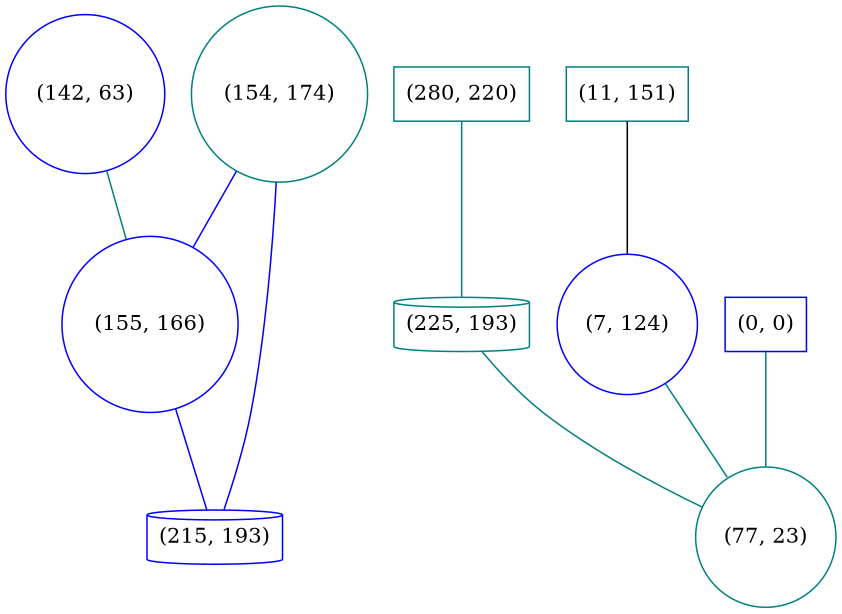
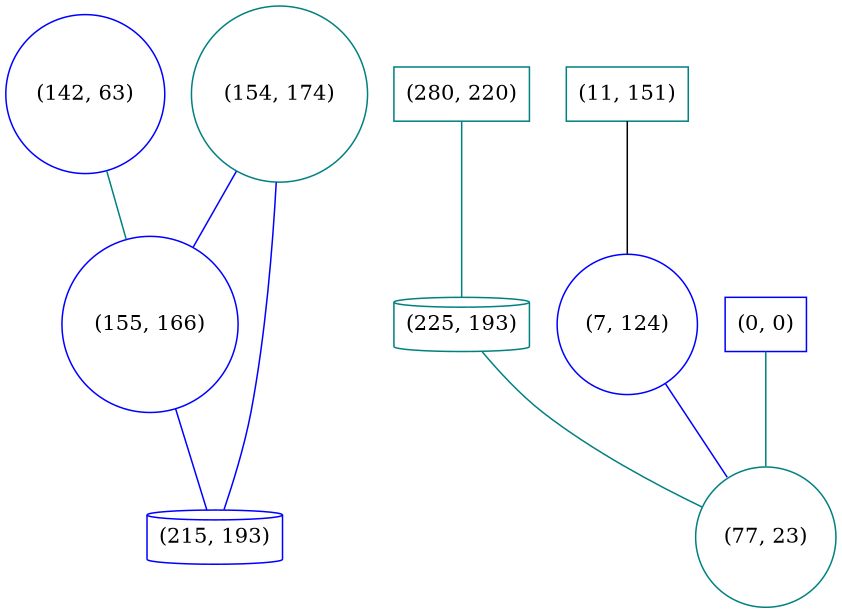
(696, 431) -> (696, 431)
